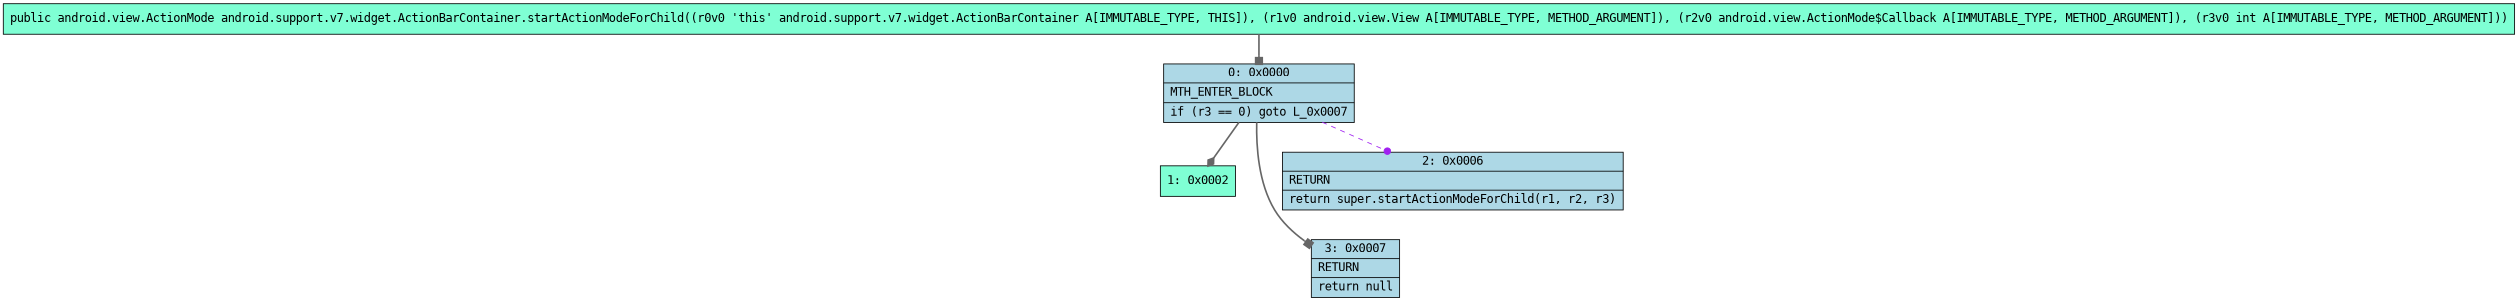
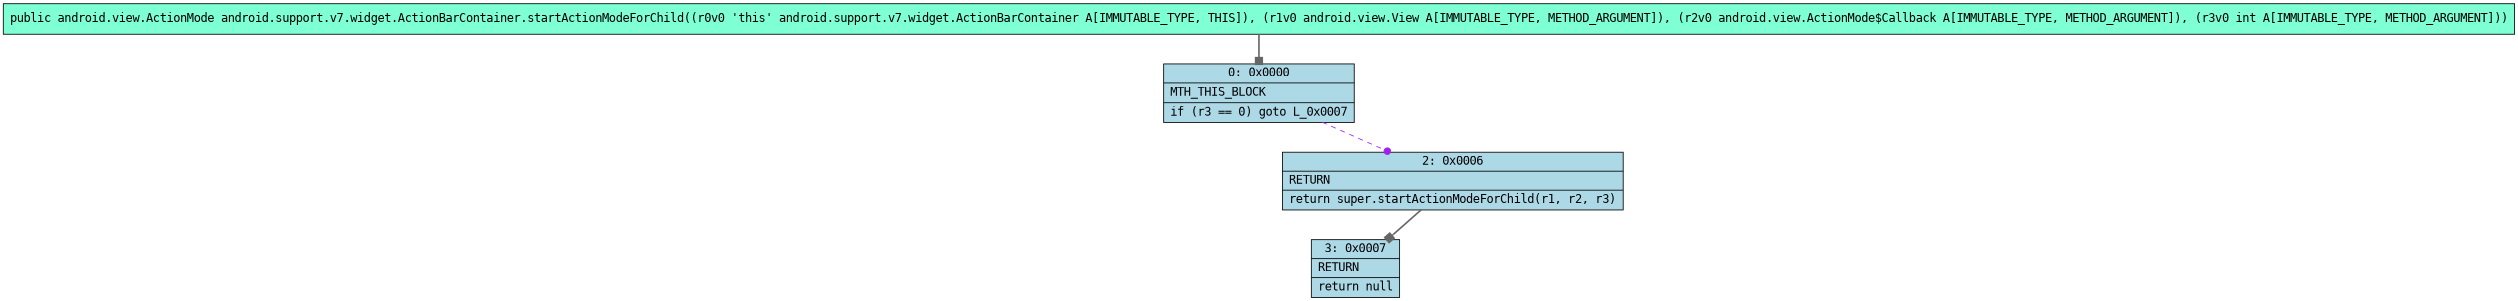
(1221, 92) -> (1218, 92)
(1198, 181) -> none
(1265, 188) -> (1407, 222)
